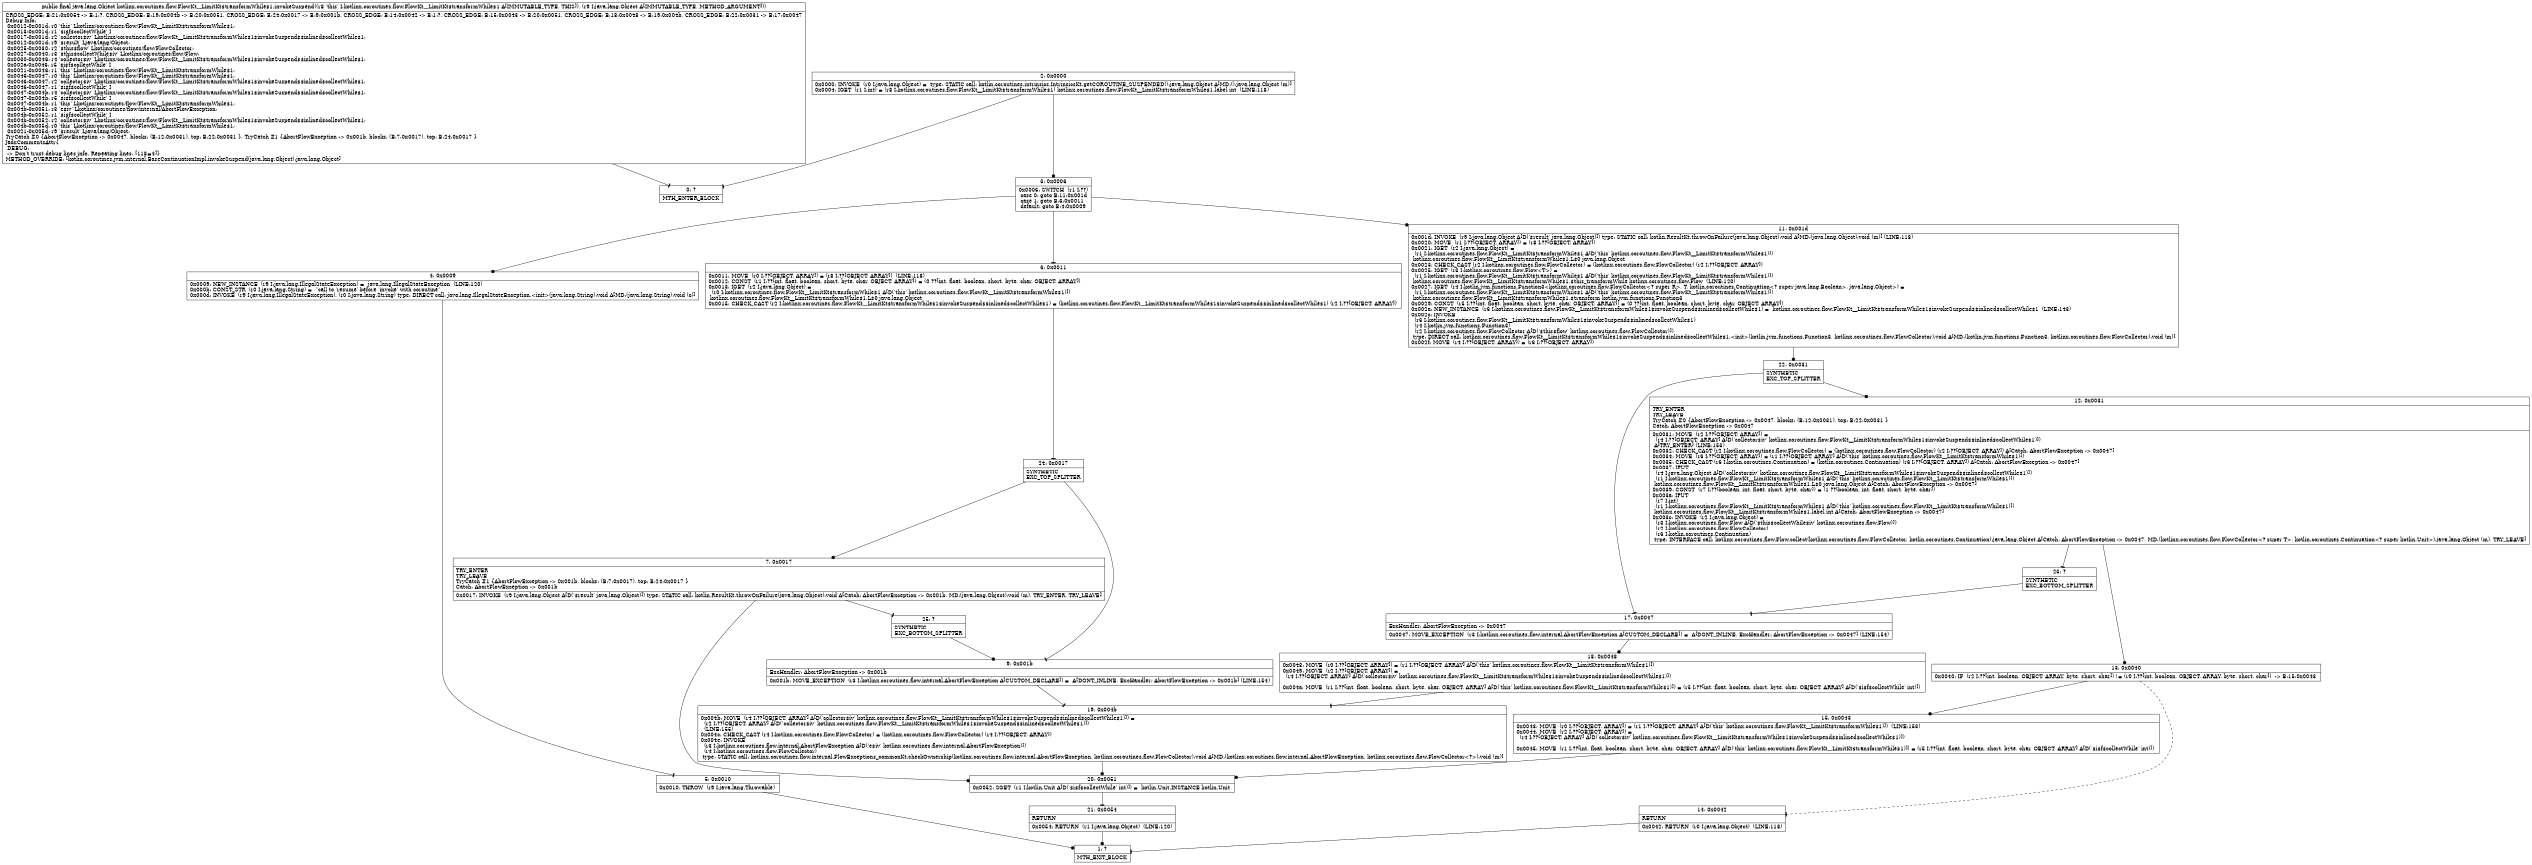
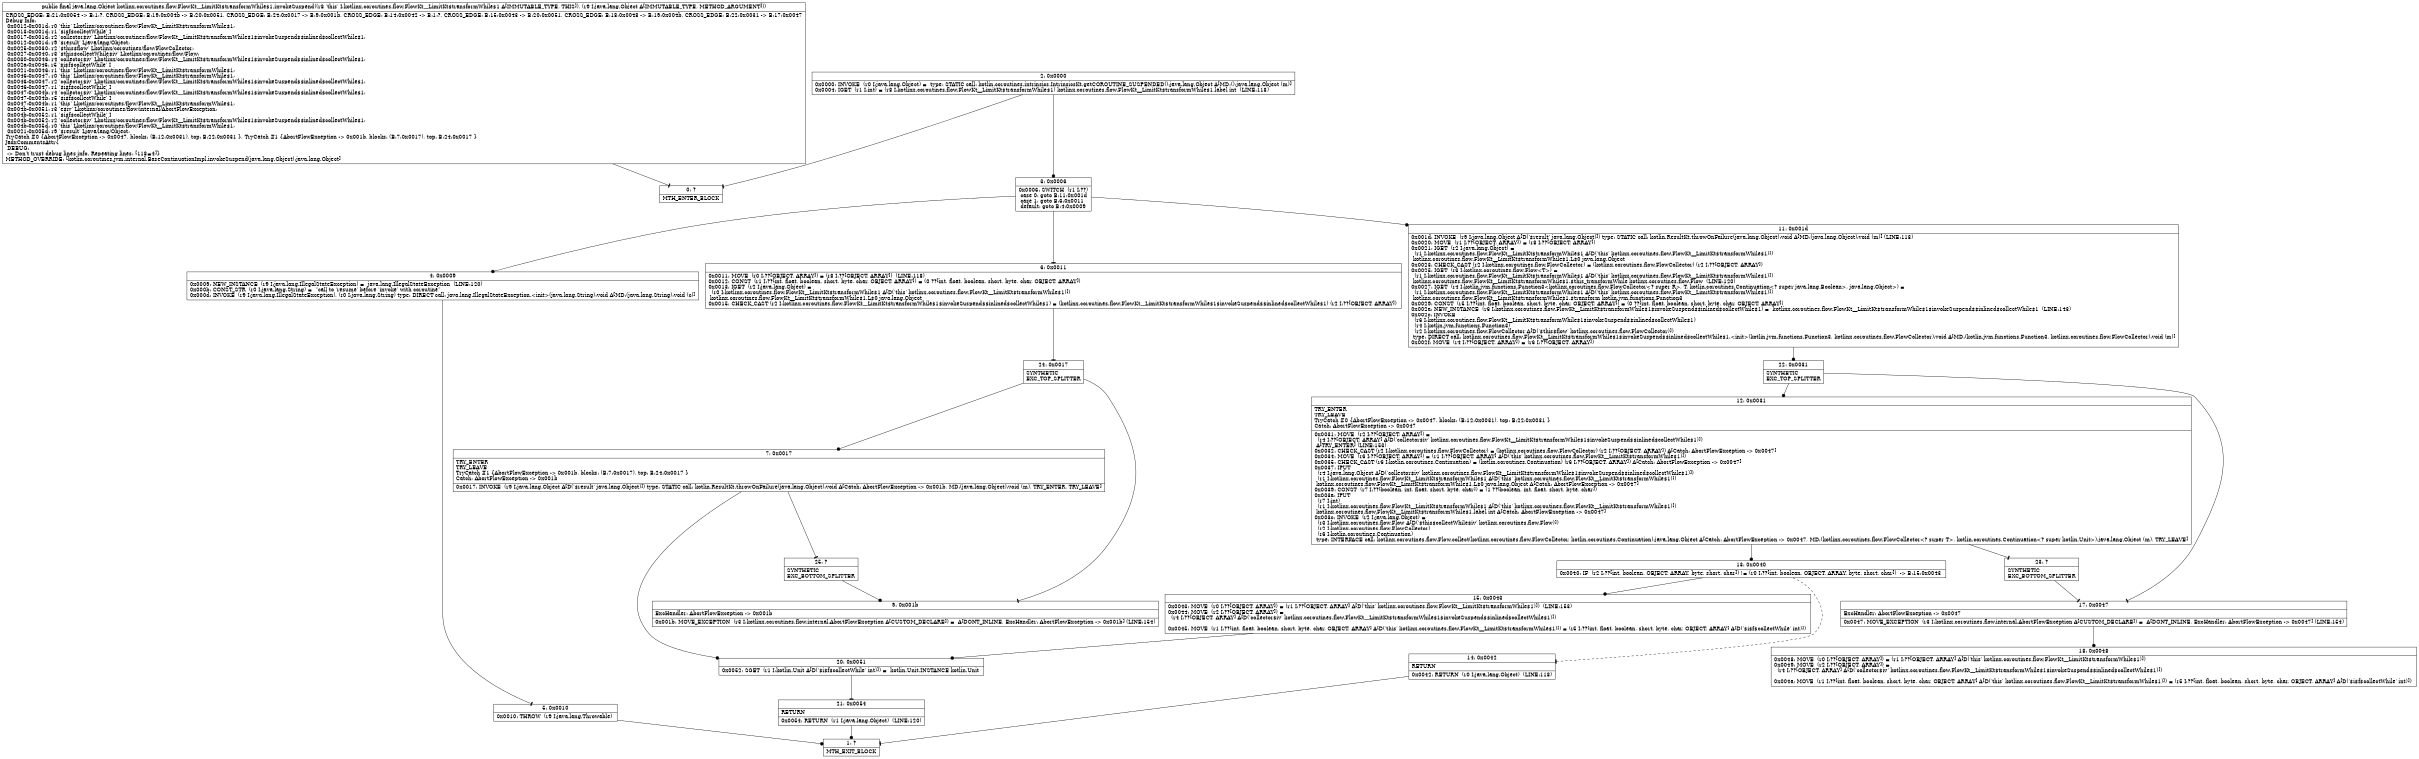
(1102, 734) -> none
